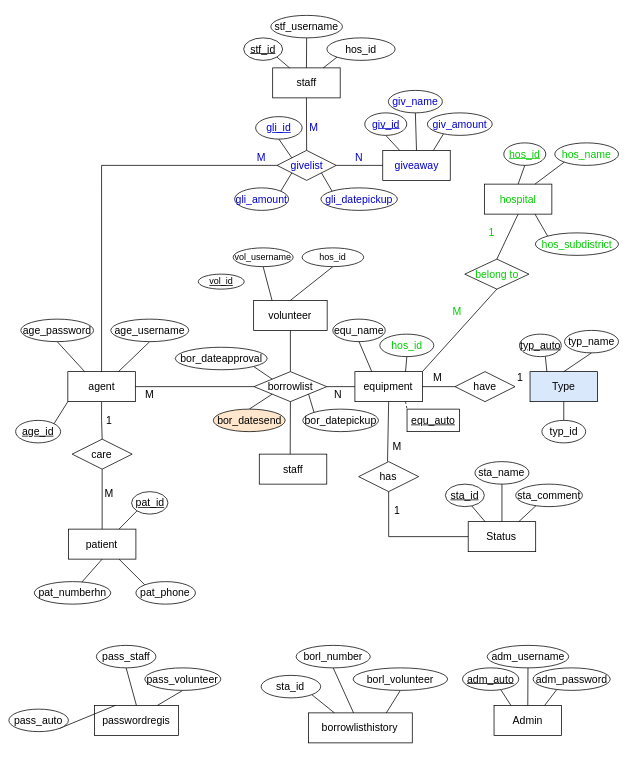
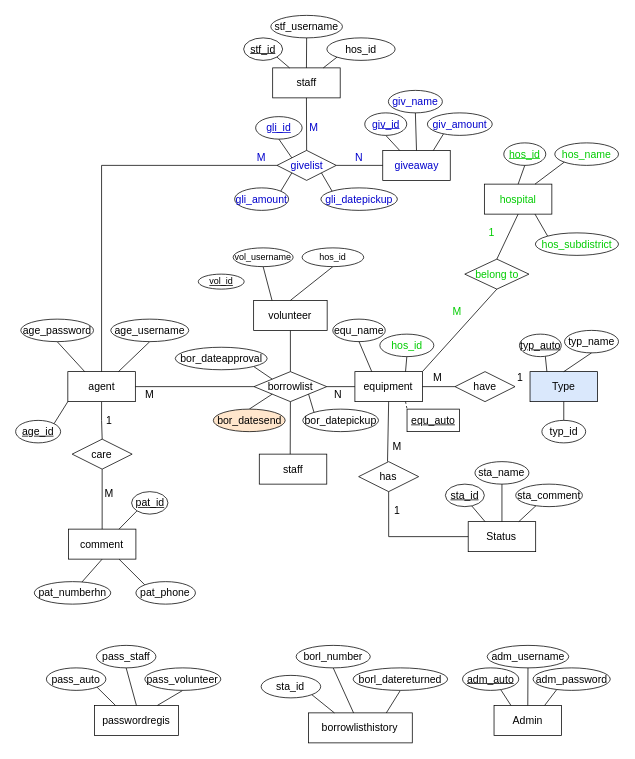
(102, 544) -> (102, 544)
(400, 679) -> (400, 679)
(38, 720) -> (76, 679)
